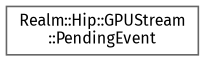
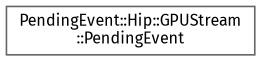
(102, 31) -> (131, 31)
